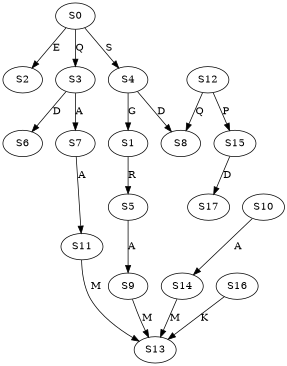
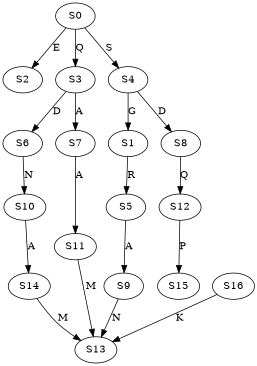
(196, 108) -> (180, 172)
none -> (24, 172)
(209, 207) -> none
(147, 318) -> (117, 318)
